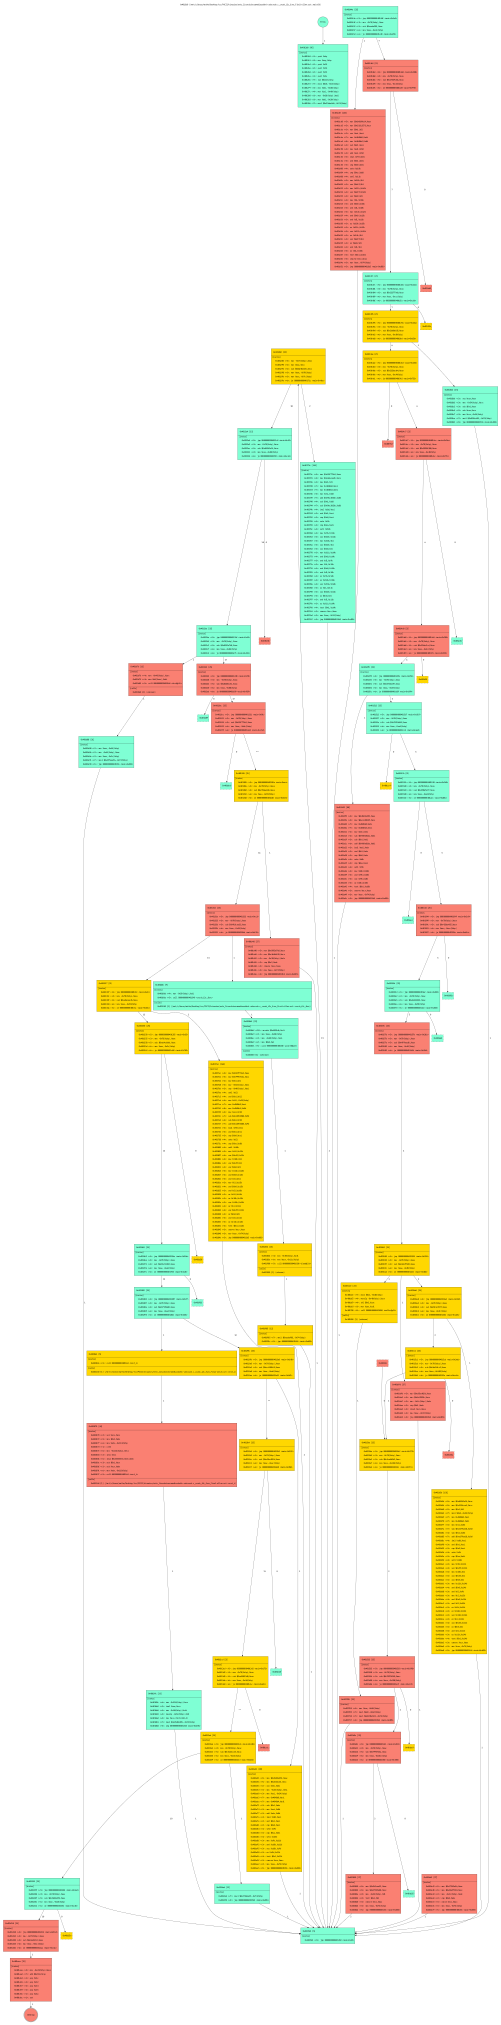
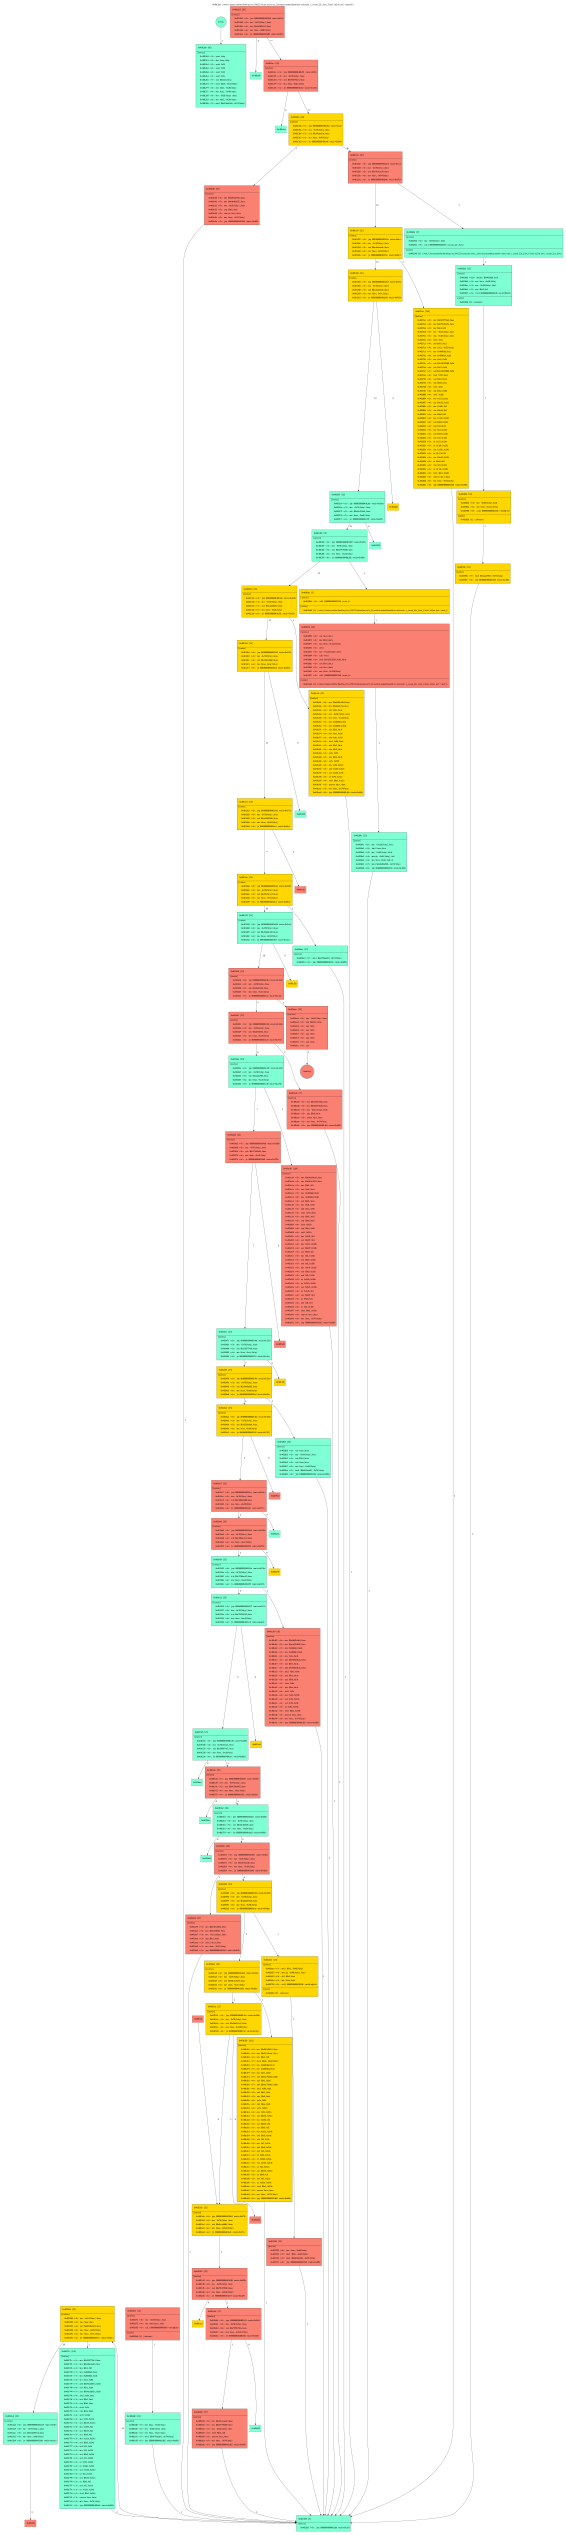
(224, 641) -> none
none -> (256, 1028)
(400, 1328) -> (212, 1893)
